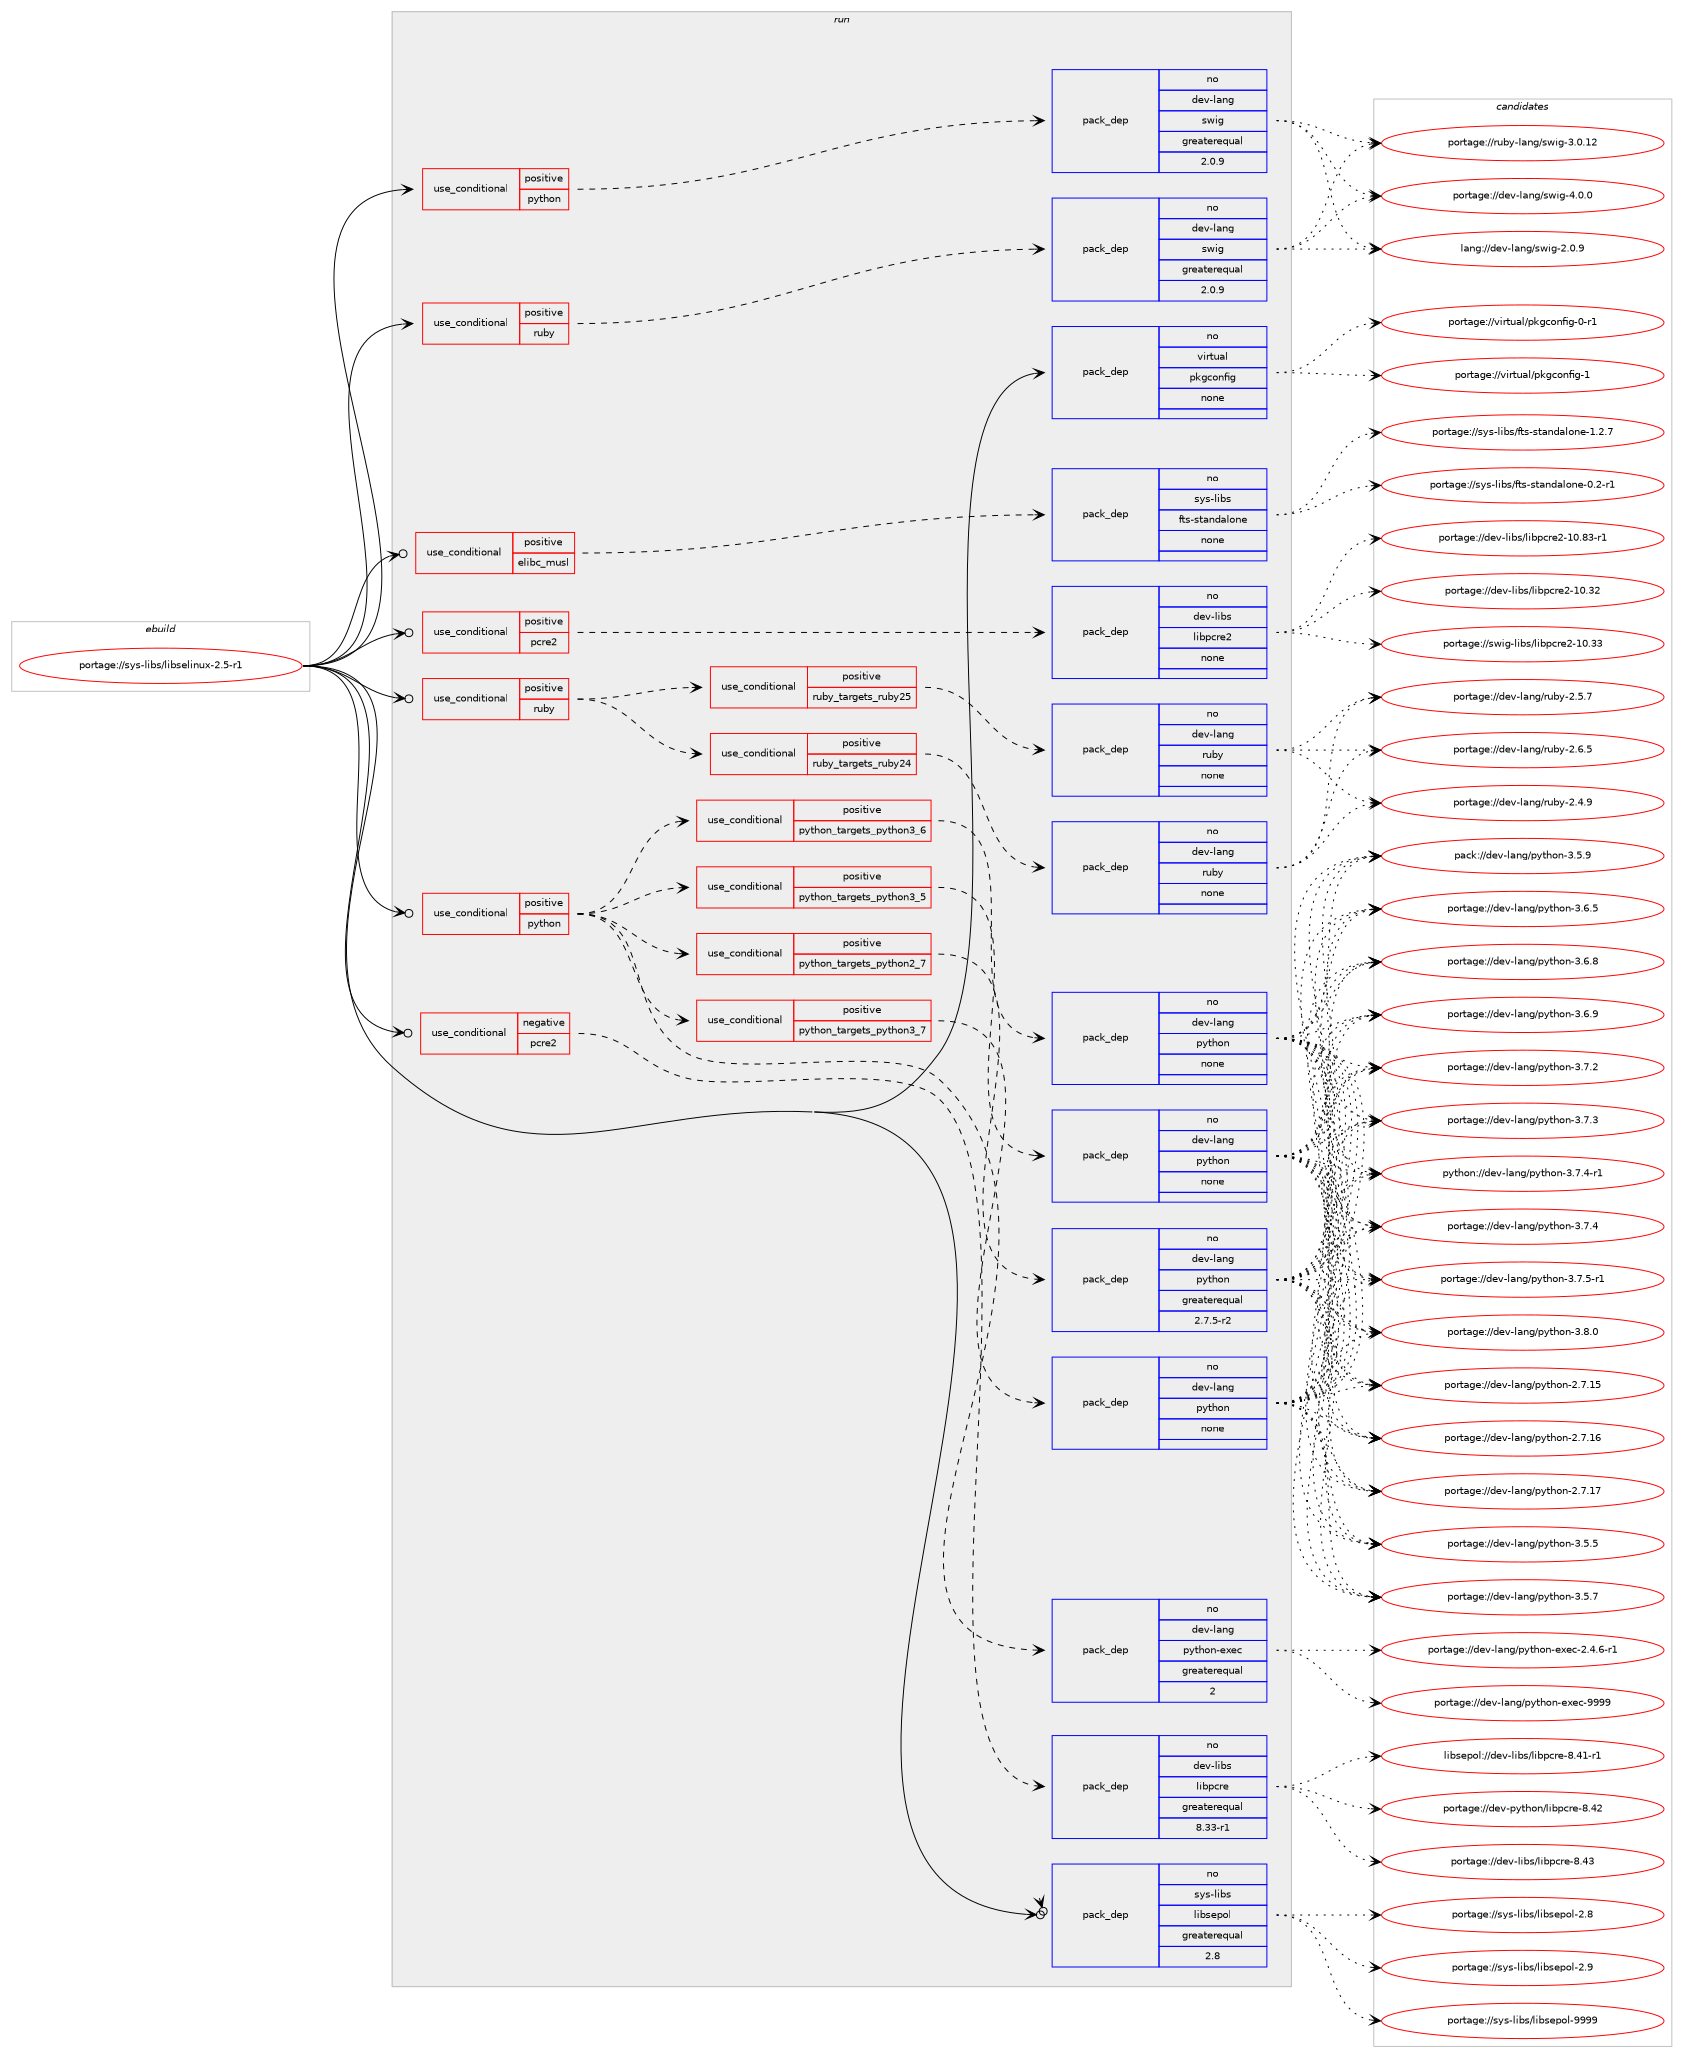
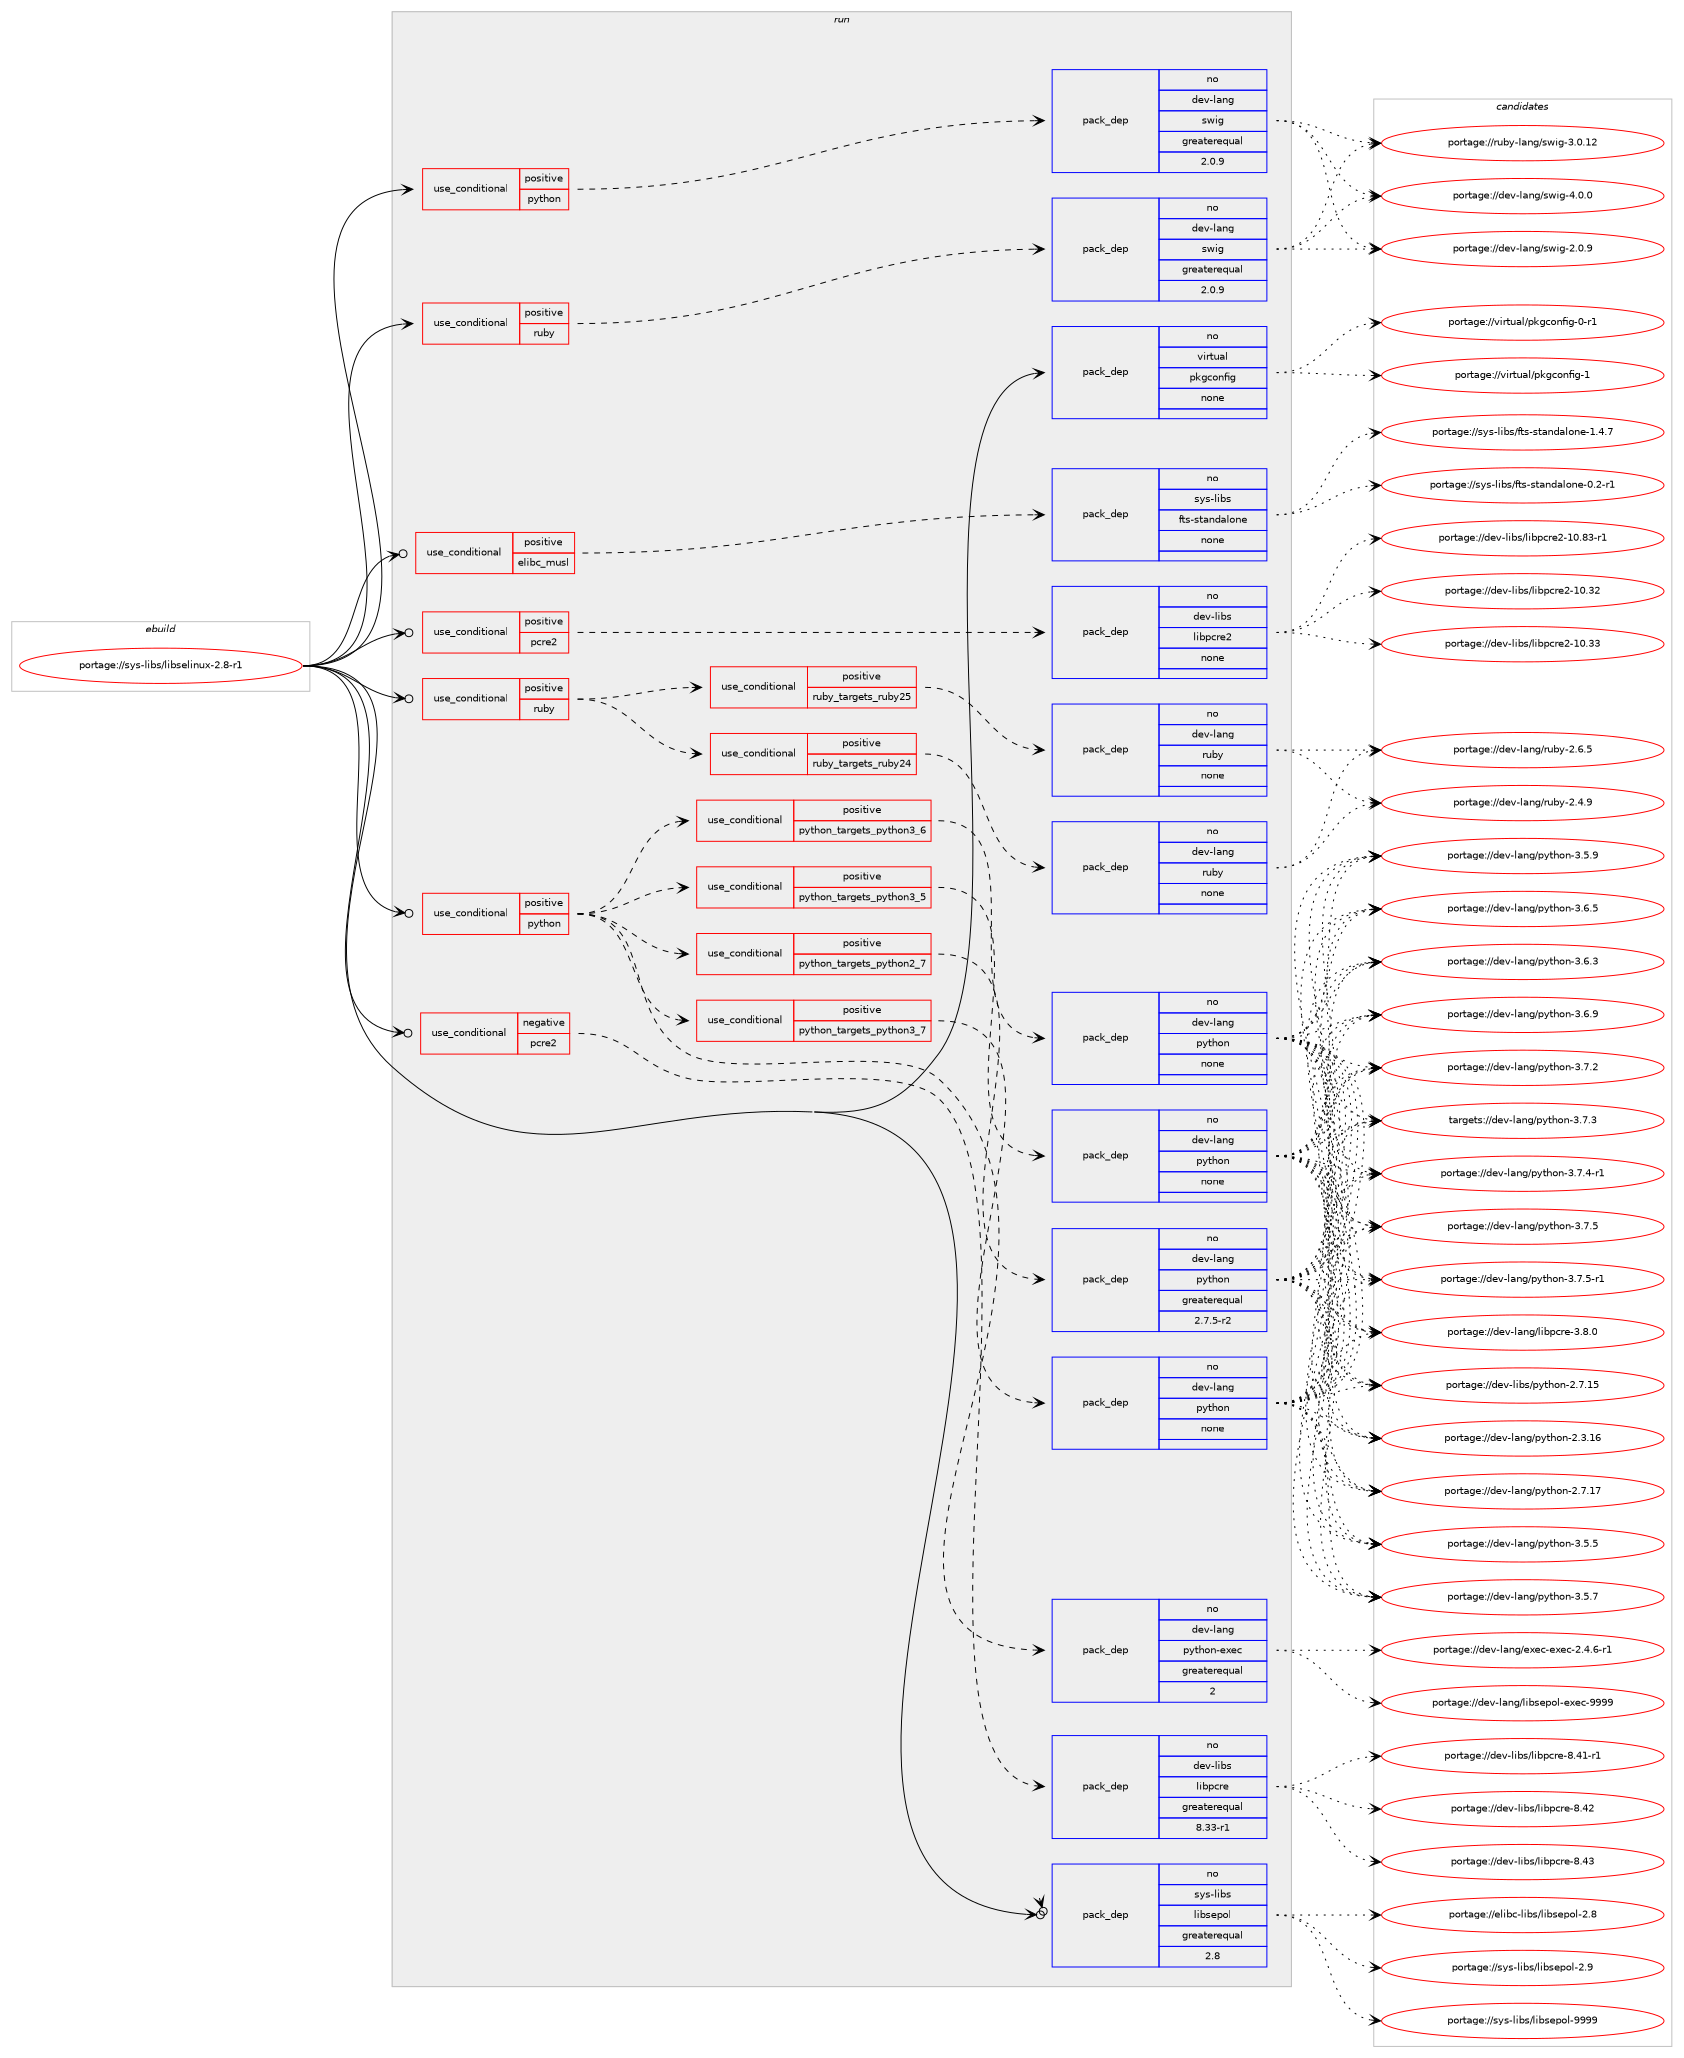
(1523, 249) -> (1523, 249)
(1523, 432) -> (1523, 432)
(1523, 644) -> (1523, 644)
(161, 666) -> (161, 666)
(1523, 697) -> none
(1523, 856) -> (1523, 856)
(1523, 962) -> (1523, 962)
(1523, 1121) -> (1523, 1121)
(1523, 1174) -> (1523, 1174)
(1523, 1227) -> (1523, 1227)
(1523, 1333) -> (1523, 1333)
(1523, 1386) -> (1523, 1386)
(1523, 1438) -> (1523, 1438)
(1523, 1650) -> (1523, 1650)
(1523, 1703) -> (1523, 1703)
(1523, 1756) -> (1523, 1756)
(1523, 1809) -> (1523, 1809)
(1523, 1915) -> (1523, 1915)
